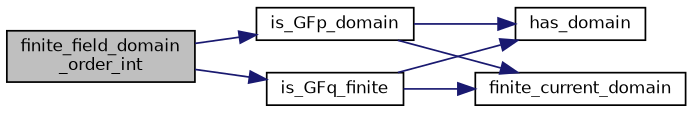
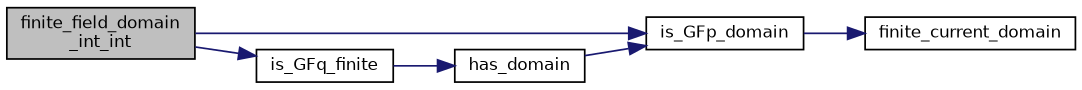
(456, 24) -> (607, 52)
(101, 56) -> (101, 33)
(431, 89) -> none
